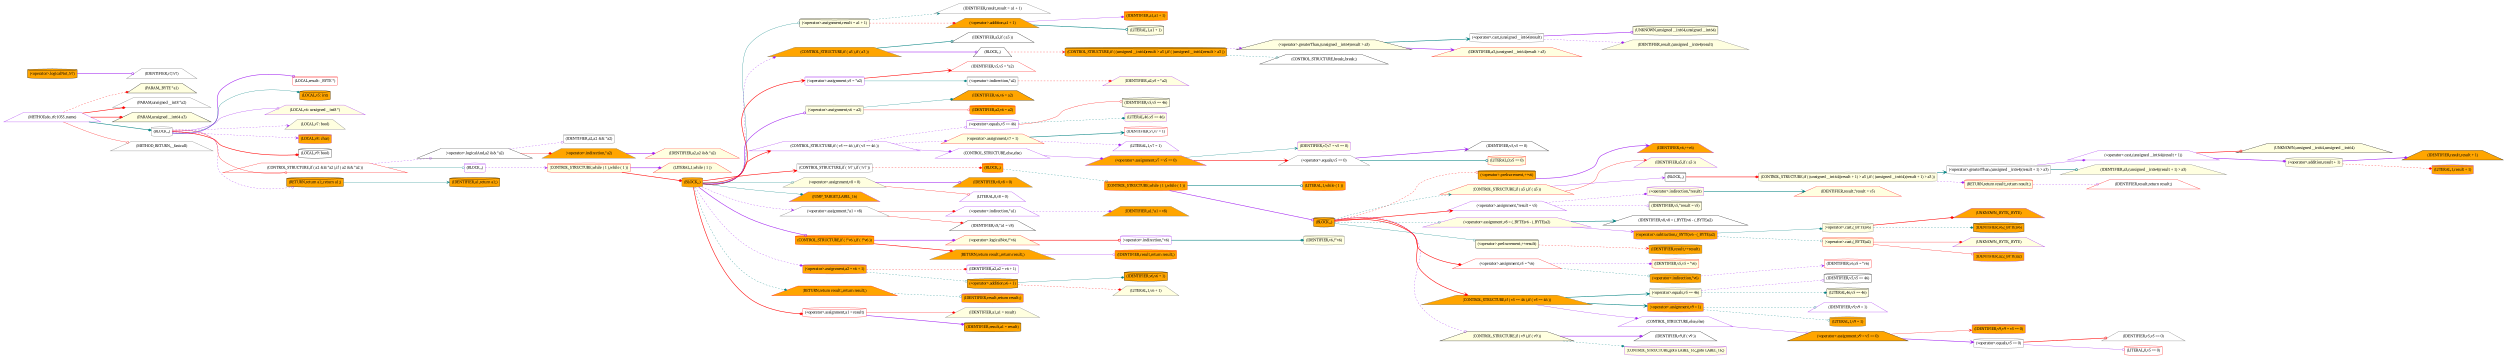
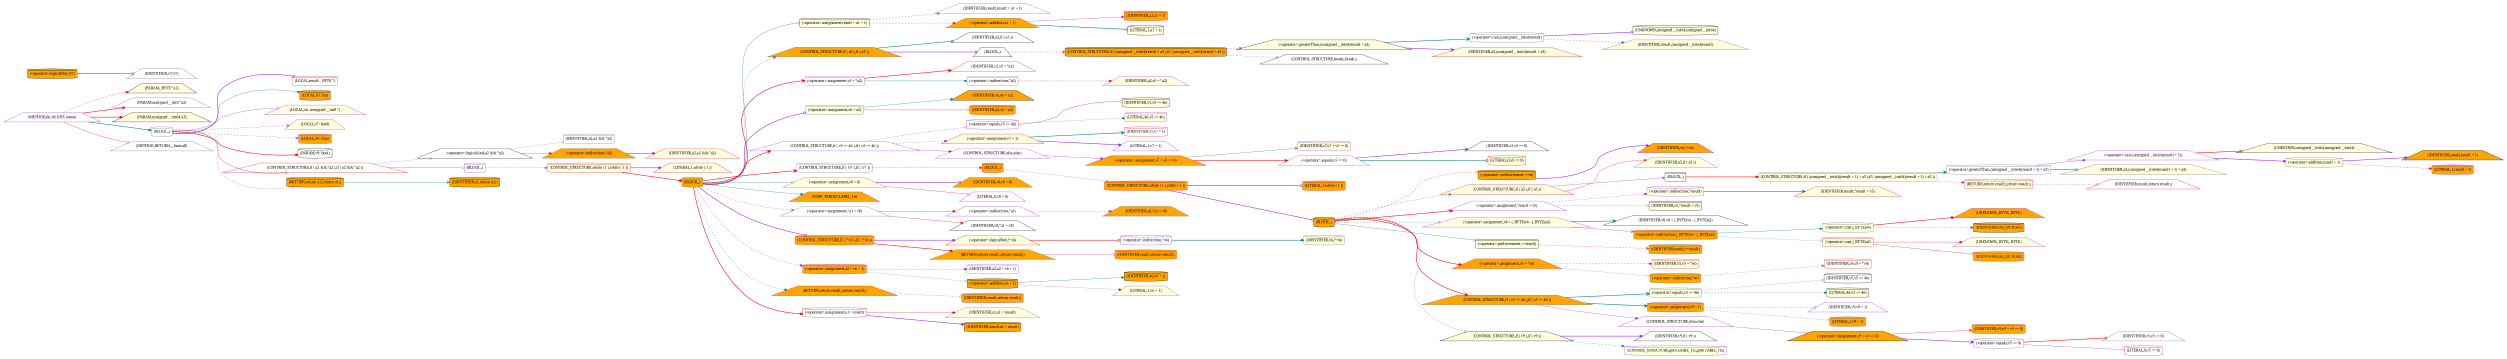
(1078, 143) -> (1078, 143)
(315, 153) -> (315, 153)
(1507, 264) -> (1507, 264)
